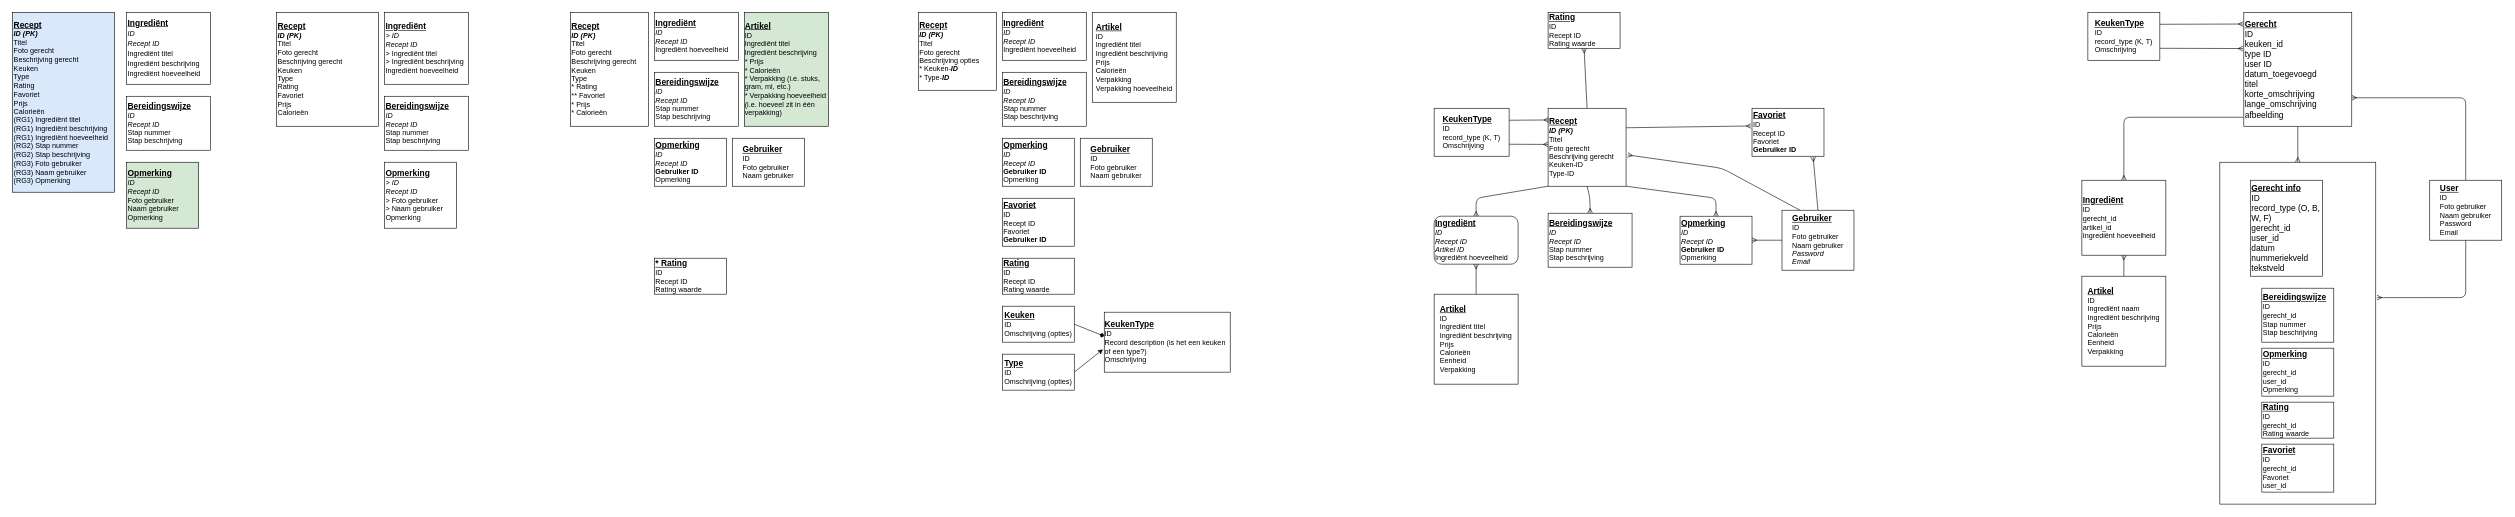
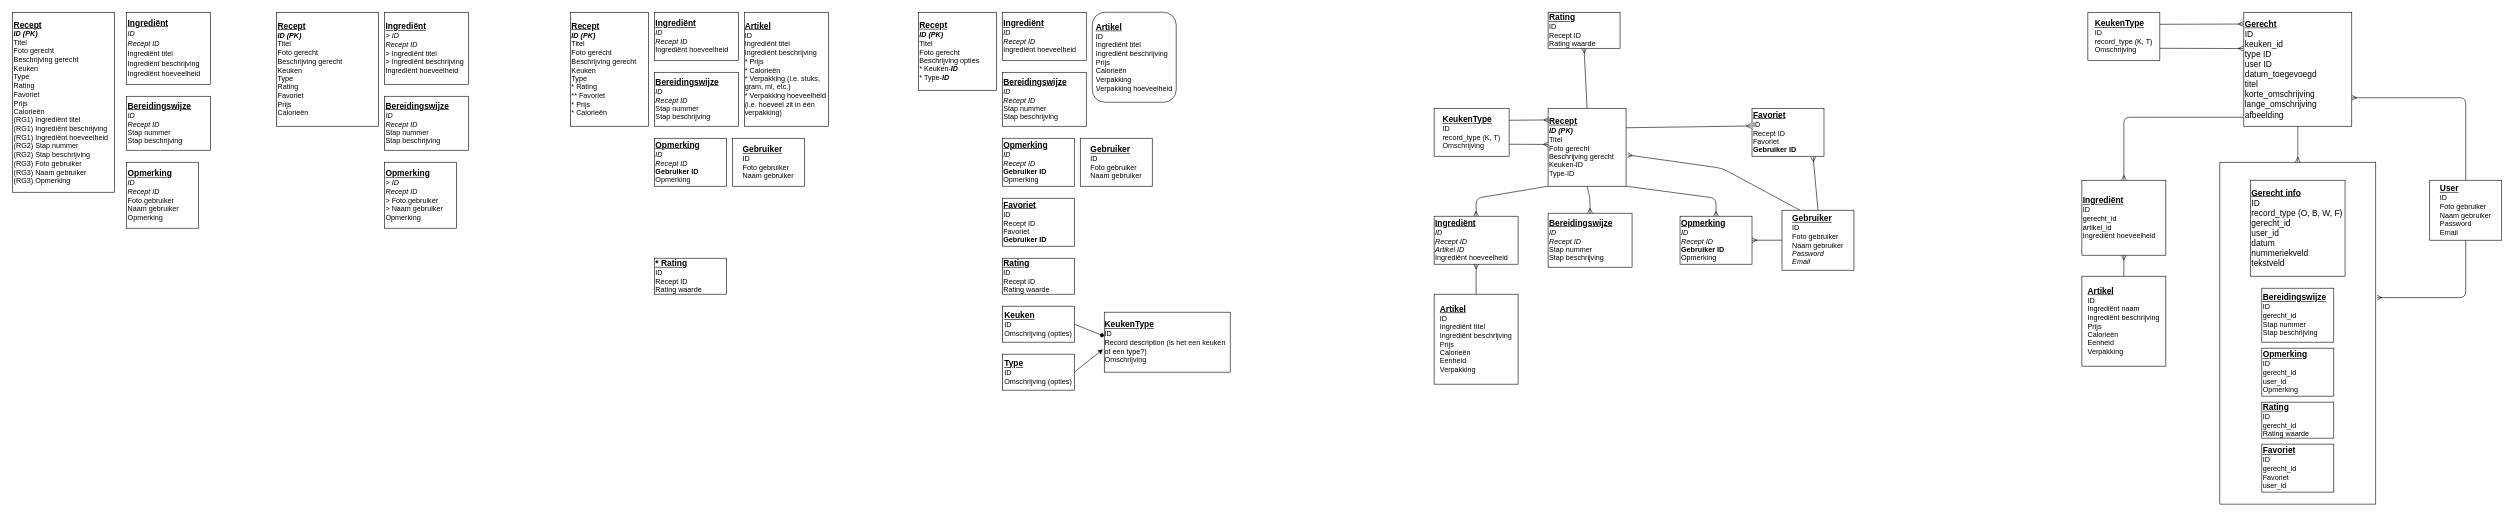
(1134, 57) -> (1134, 57)
(786, 69) -> (786, 69)
(63, 102) -> (63, 102)
(162, 195) -> (162, 195)
(2287, 228) -> (2298, 228)
(1476, 240) -> (1476, 240)
